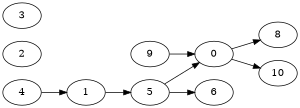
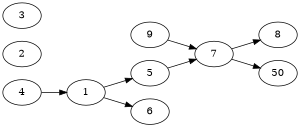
(214, 54) -> (214, 54)
(278, 73) -> (278, 73)
(179, 92) -> (115, 101)
